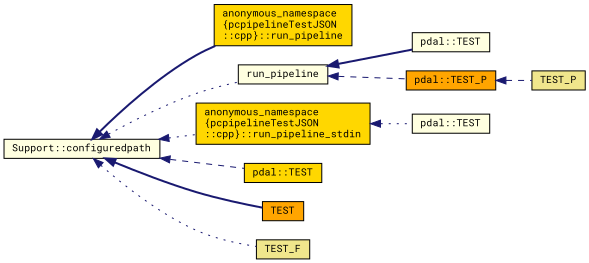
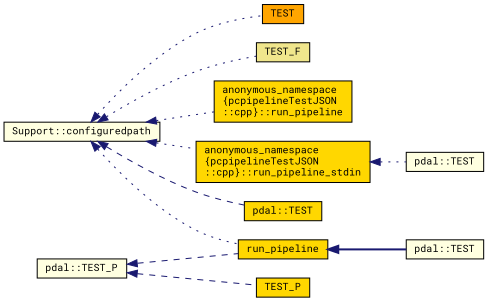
(283, 74) -> (283, 249)
(372, 78) -> (188, 258)
(451, 80) -> (82, 268)
(559, 80) -> (283, 288)
(154, 84) -> (185, 116)
(187, 189) -> (171, 49)
